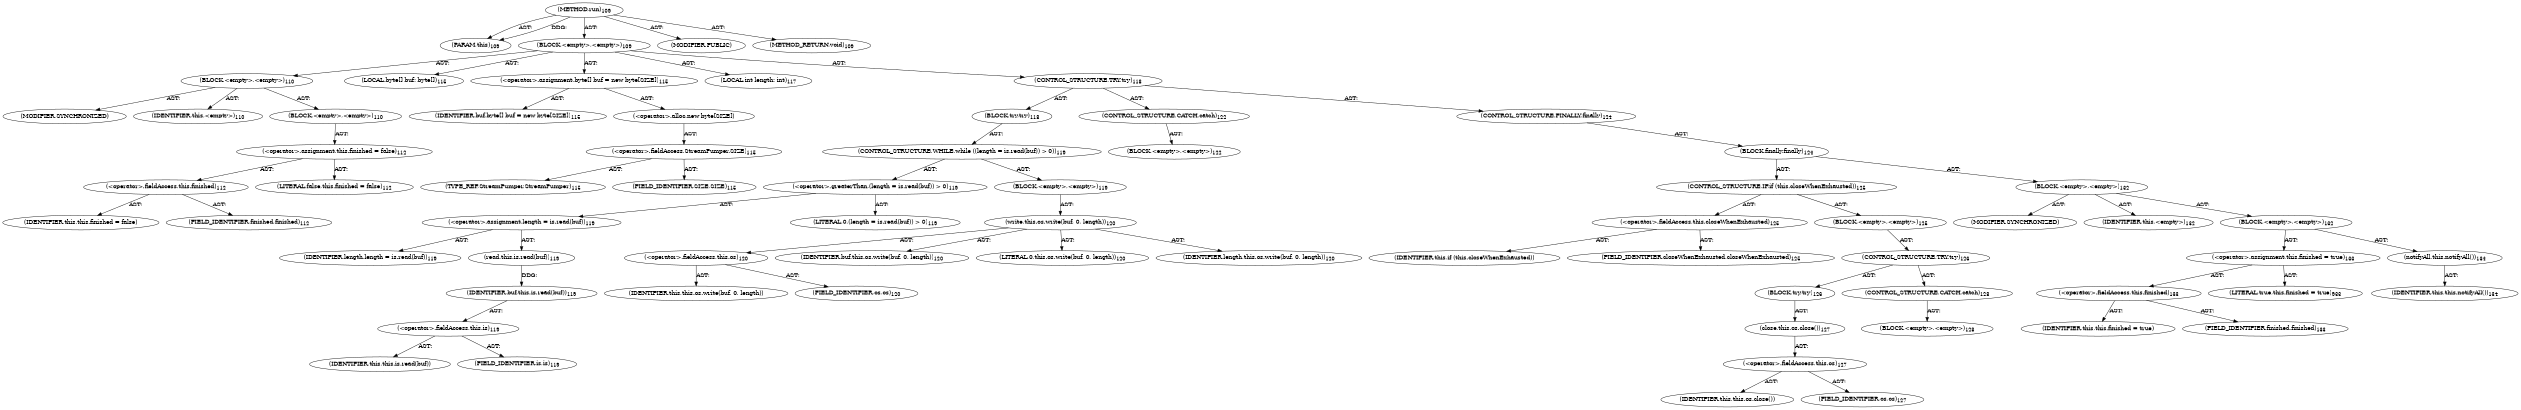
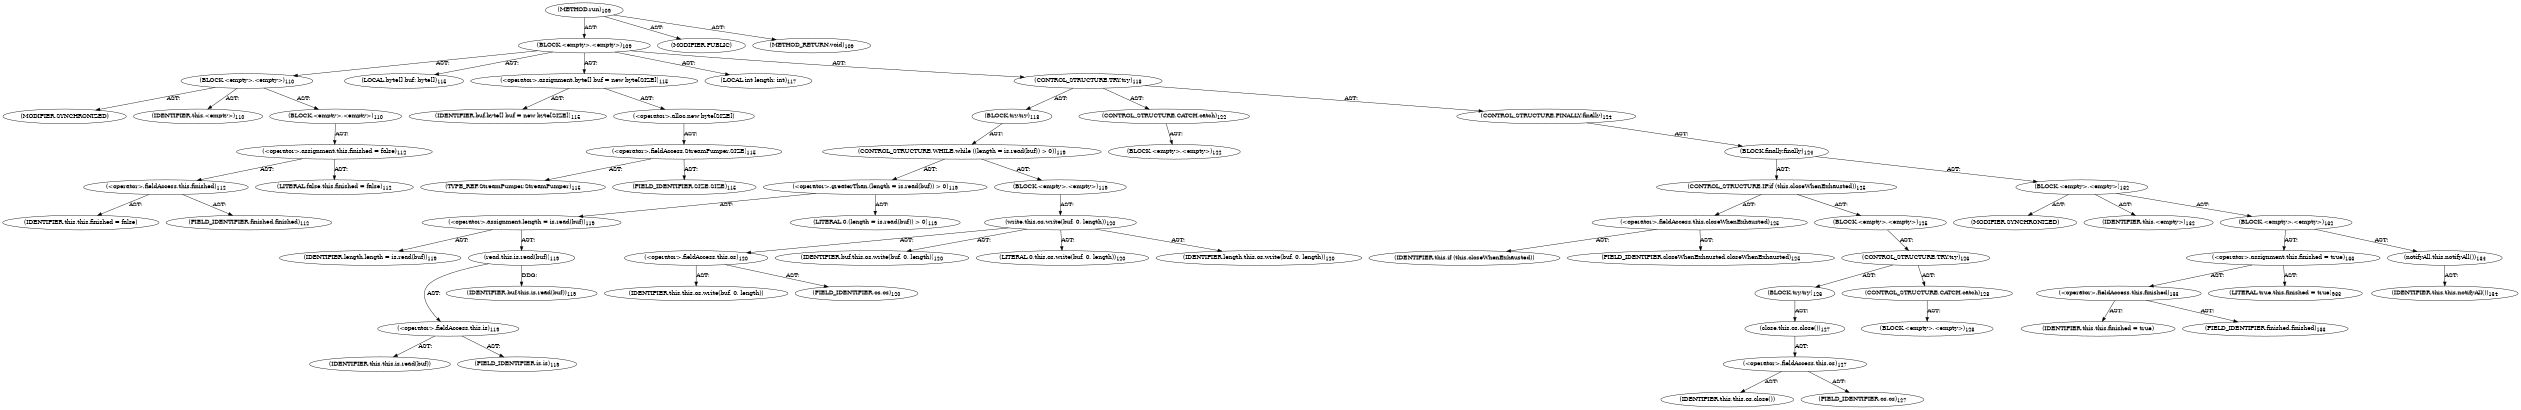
(476, 46) -> none
(487, 310) -> (439, 278)
